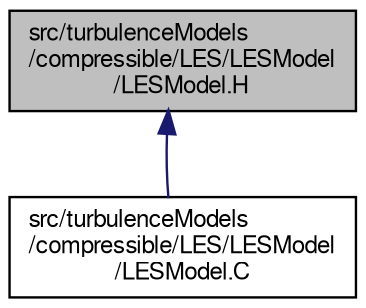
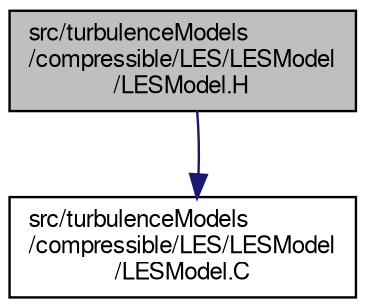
(167, 166) -> (199, 142)
